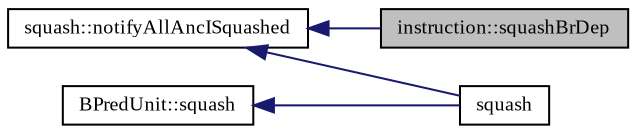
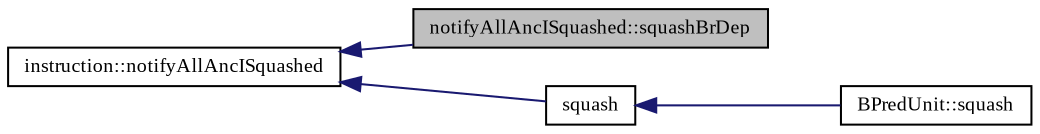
(158, 28) -> (174, 67)
(505, 28) -> (591, 28)
(367, 105) -> (749, 105)
